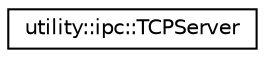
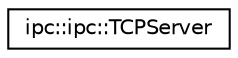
(132, 29) -> (119, 29)
